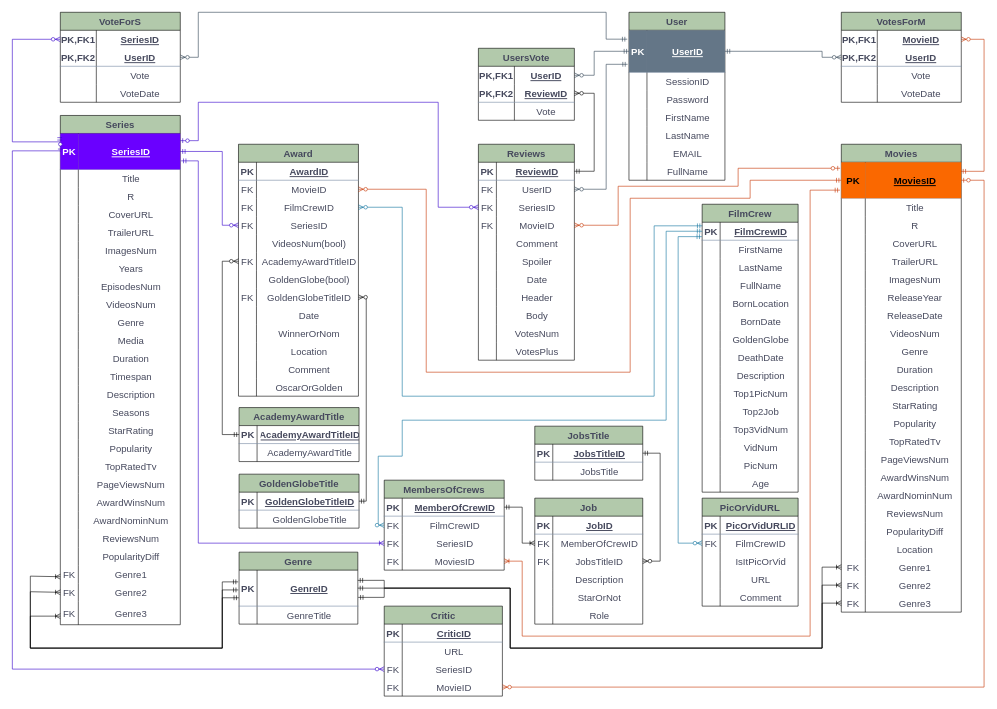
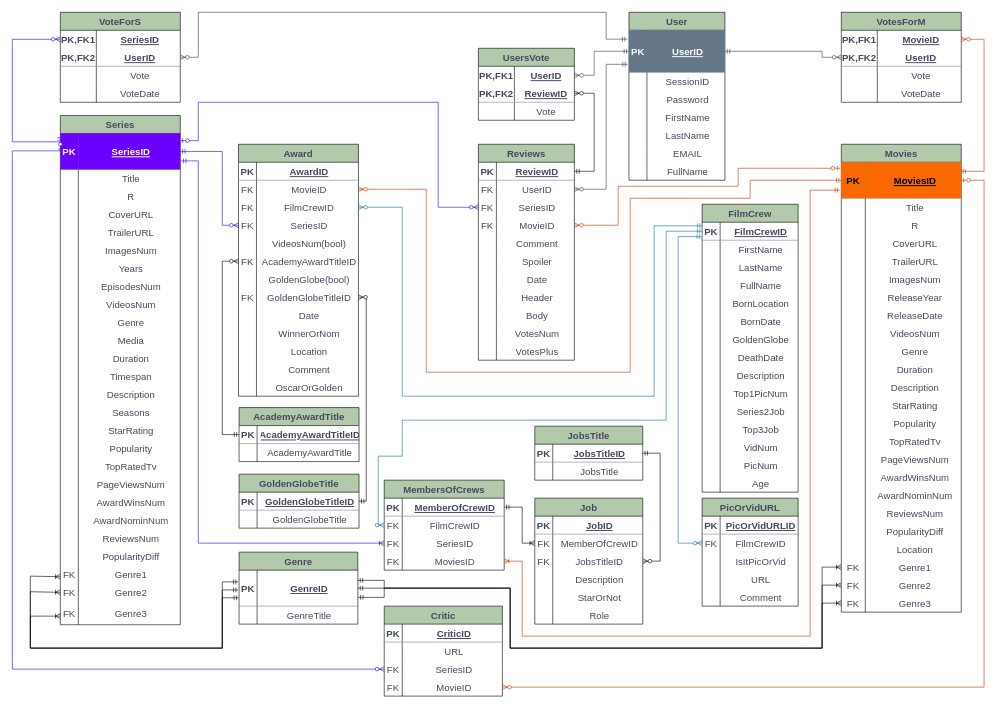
(761, 412) -> (761, 412)
(761, 430) -> (761, 430)
